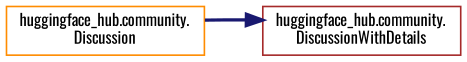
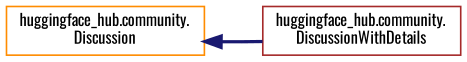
(225, 20) -> (242, 42)
